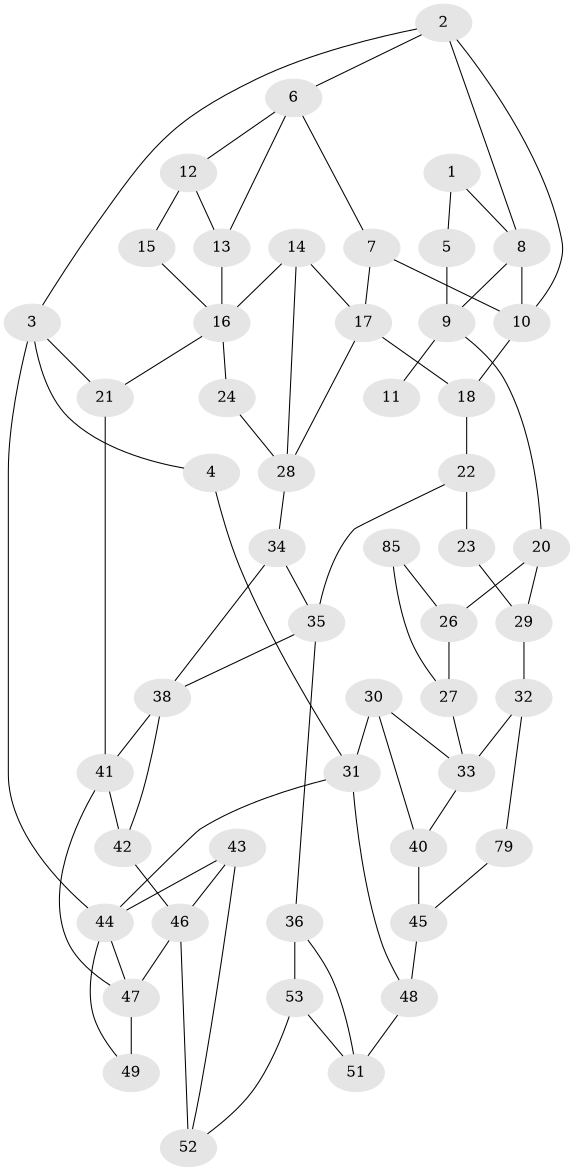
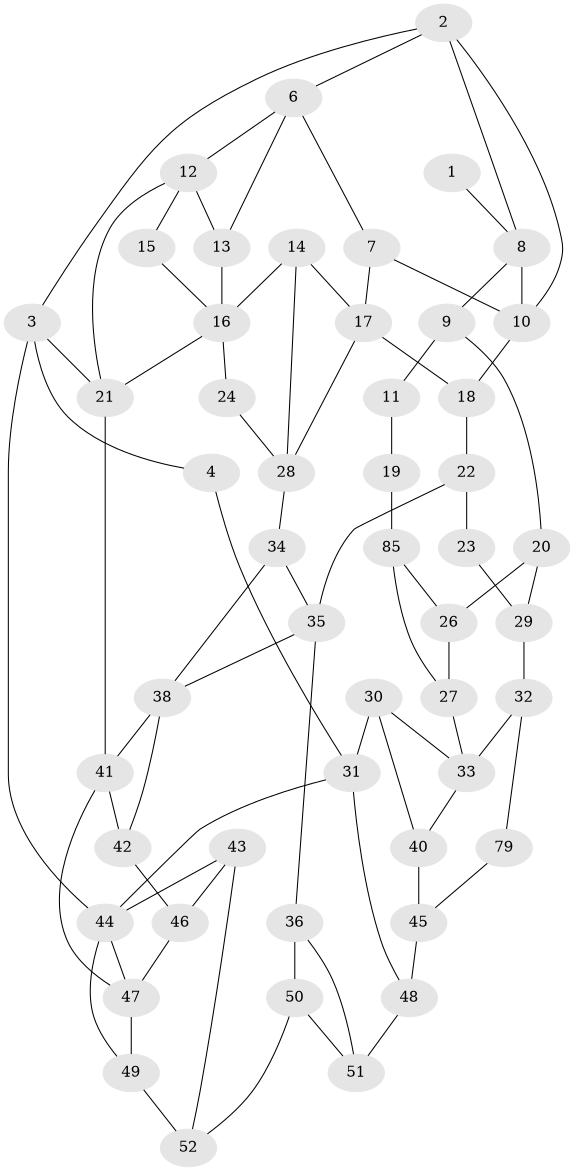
(447, 248) -> none
none -> (96, 267)
none -> (392, 473)
(295, 998) -> (295, 998)
(184, 1035) -> (160, 1110)
